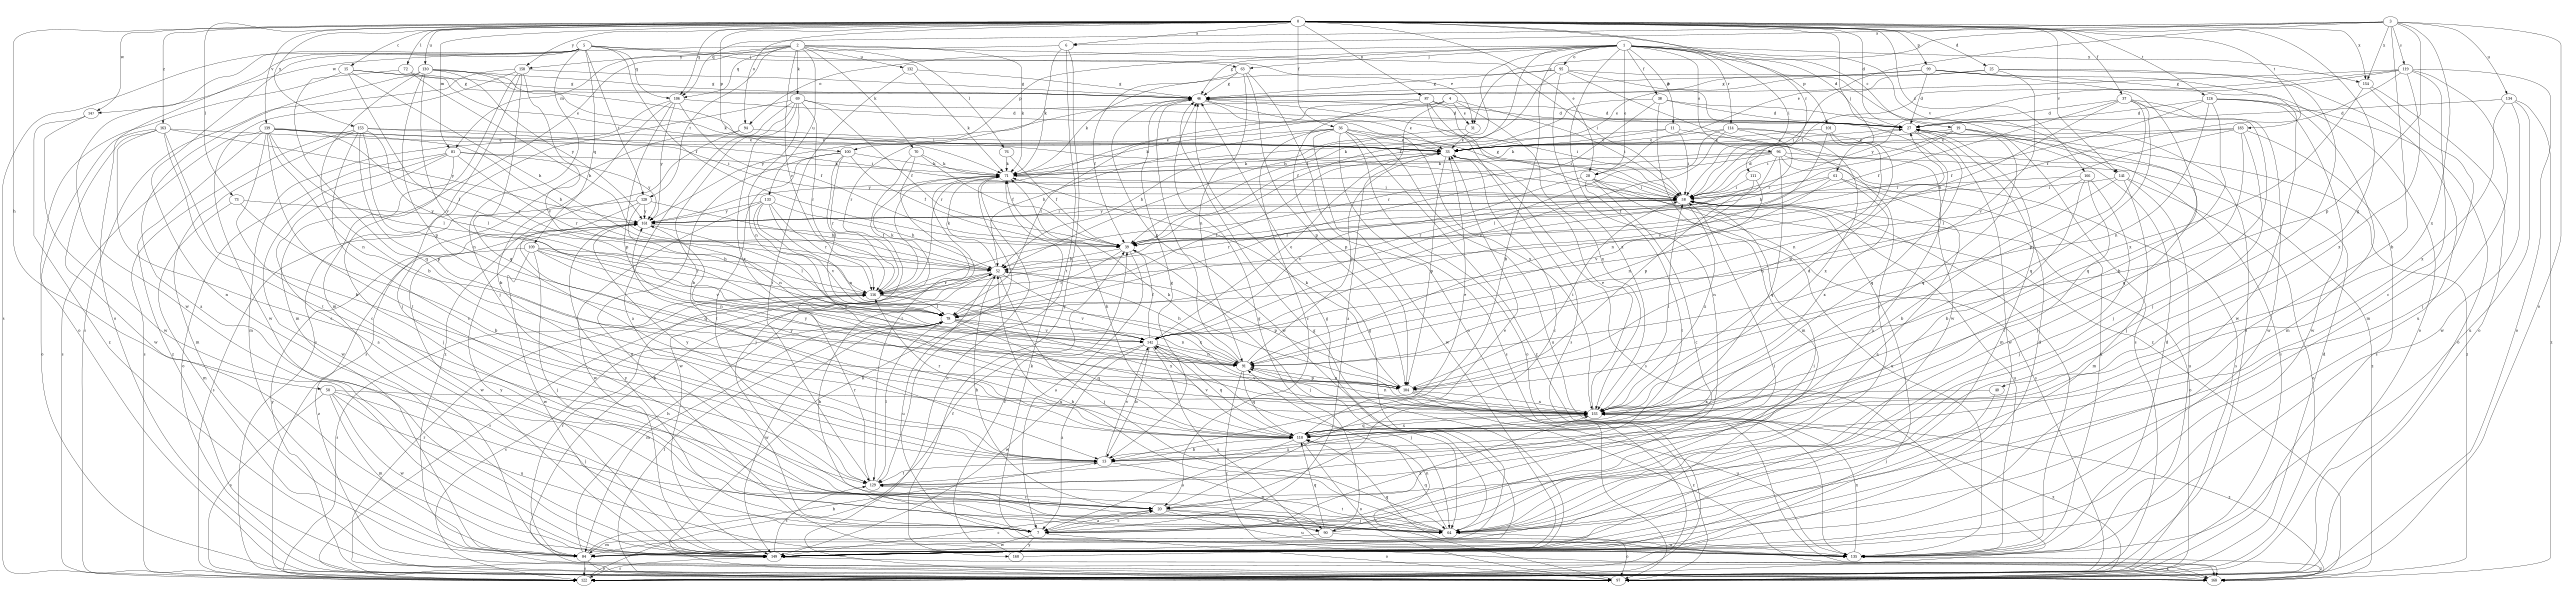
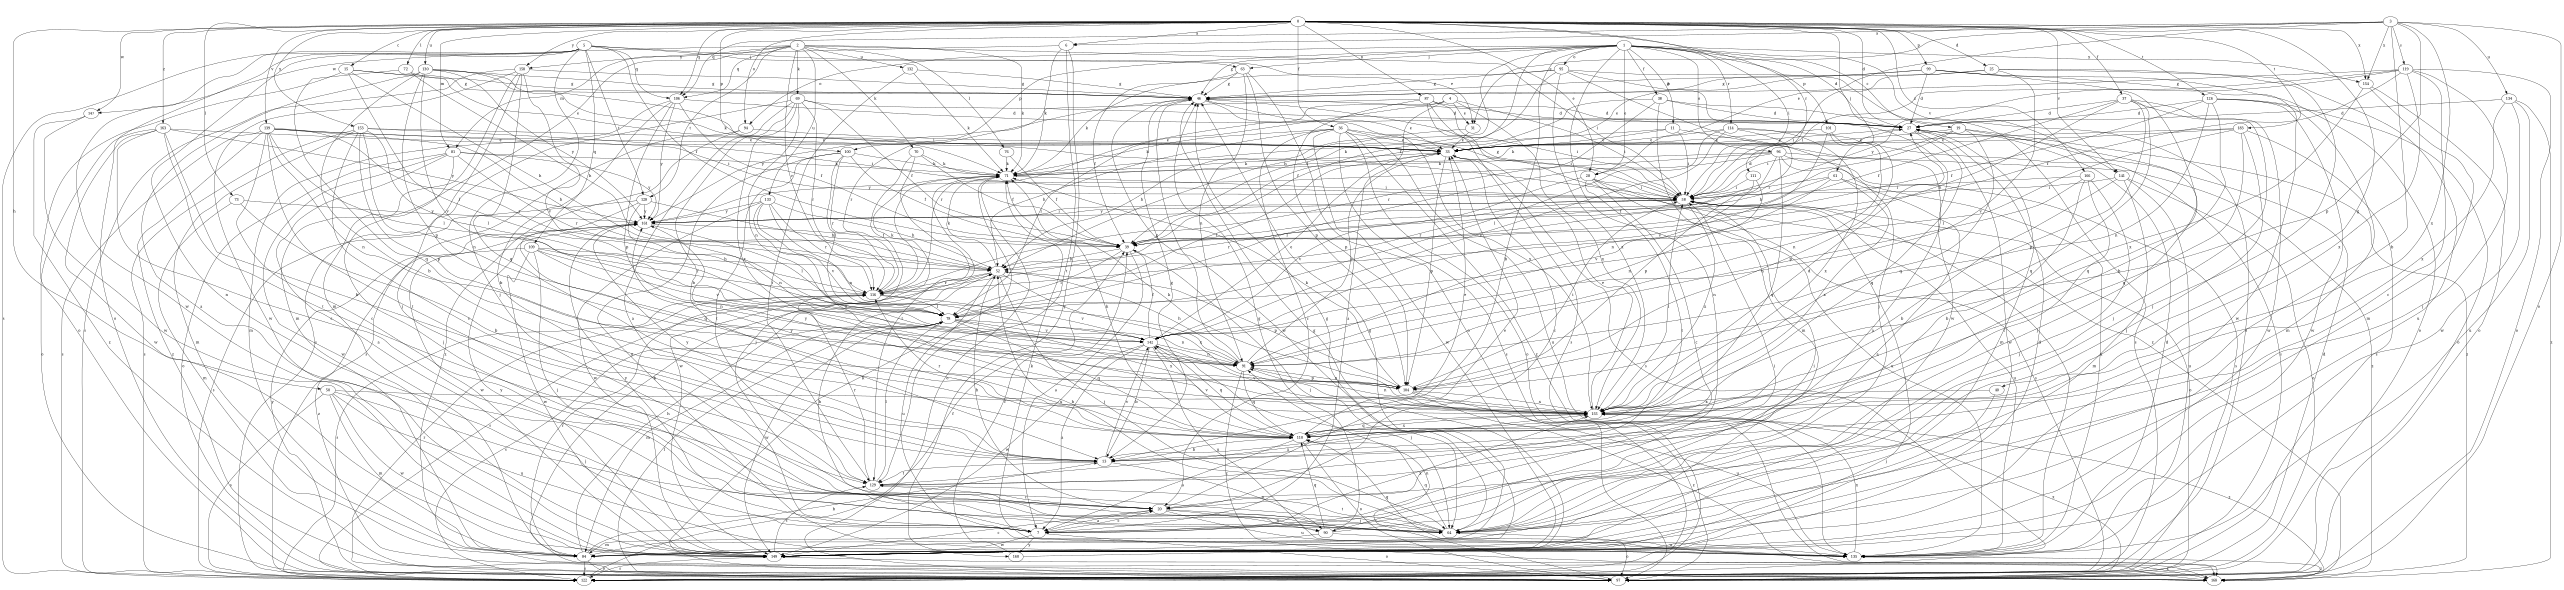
(1736, 387) -> (1835, 289)
